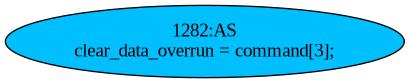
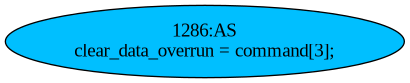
(205, 42) -> (205, 42)
